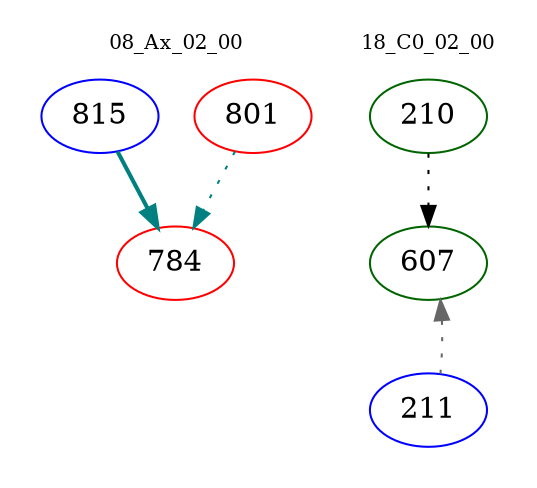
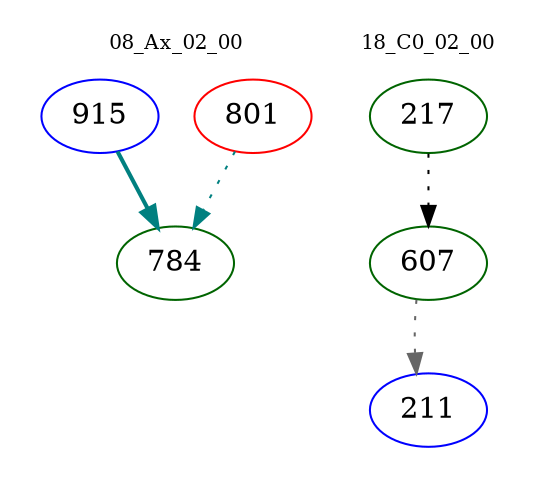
(100, 116) -> (100, 116)
(428, 116) -> (428, 116)
(175, 263) -> (175, 263)
(442, 347) -> (415, 326)
